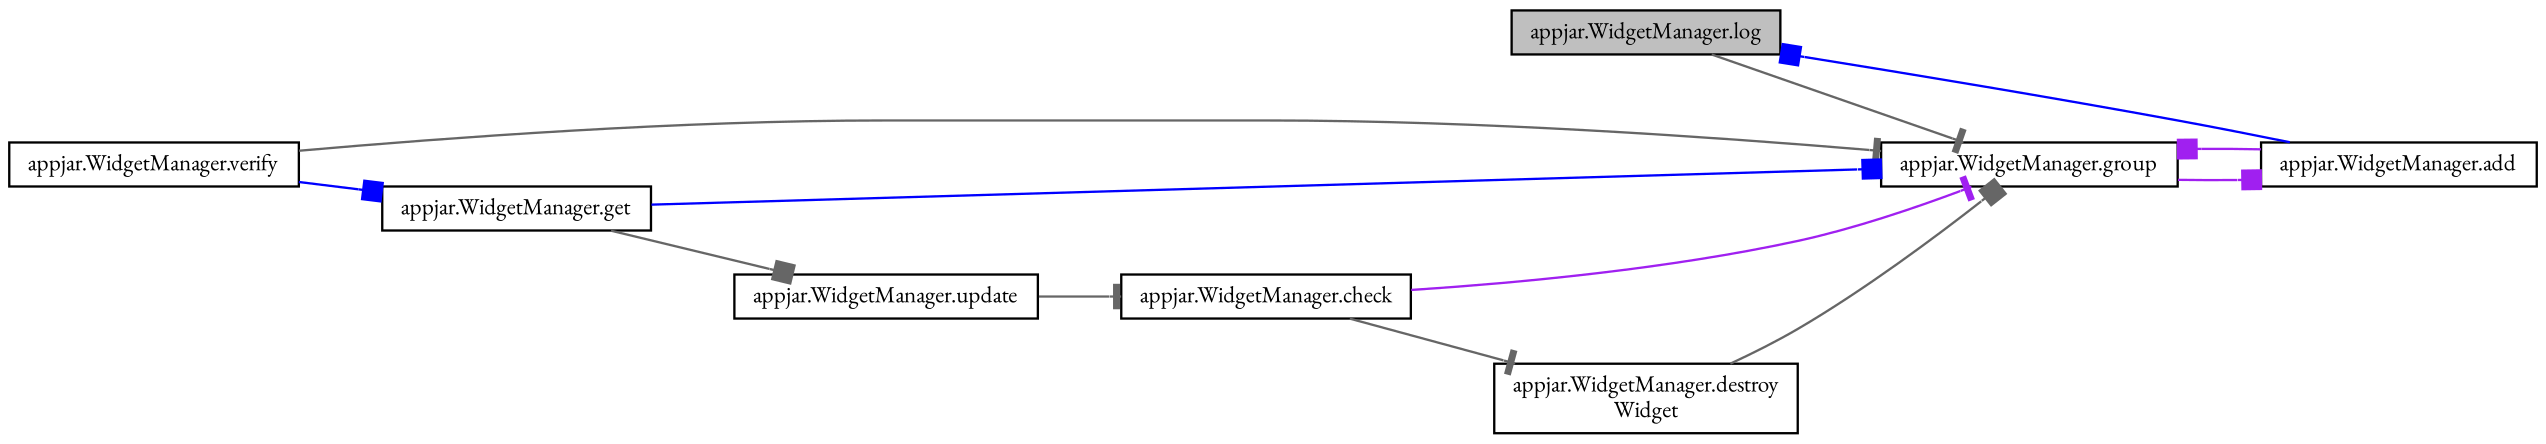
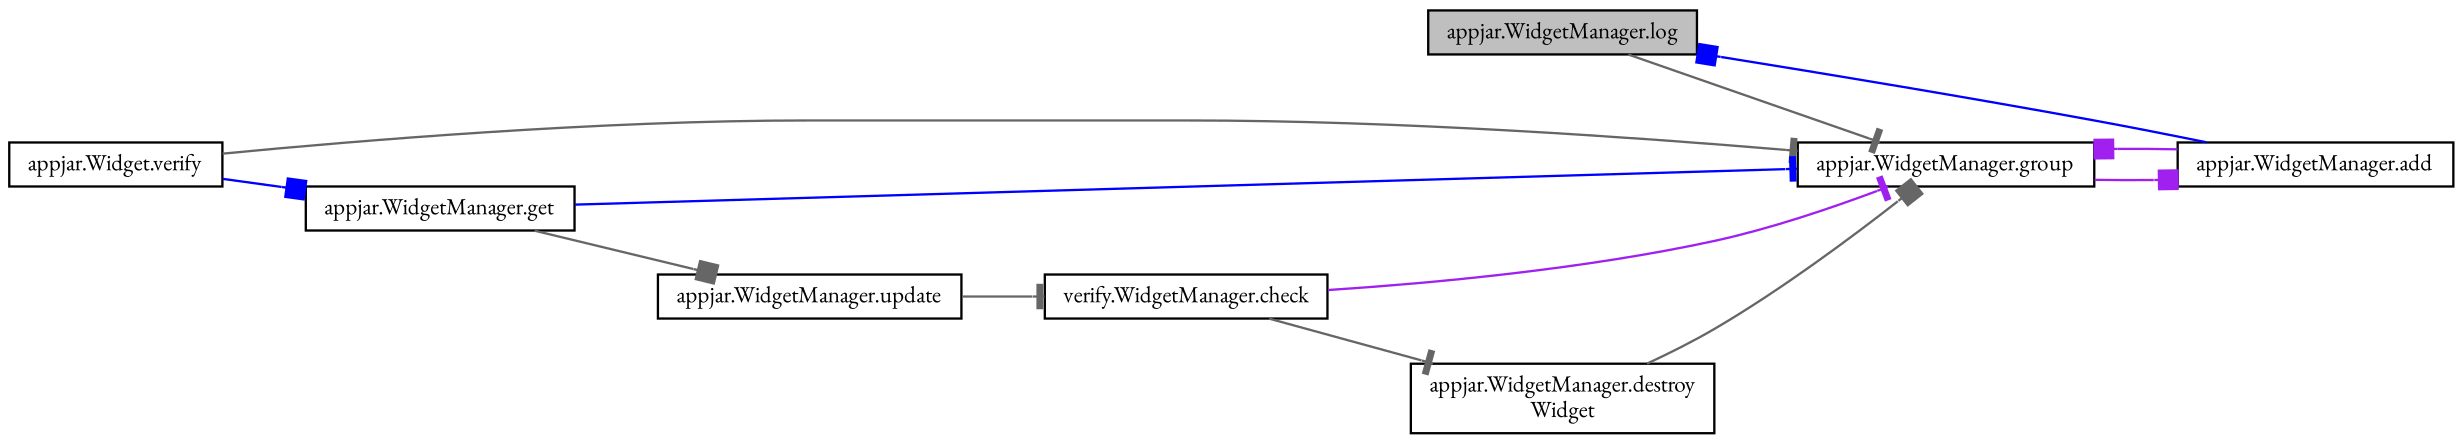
(154, 164) -> (116, 164)
(1254, 187) -> (1180, 187)
(1266, 297) -> (1186, 297)
